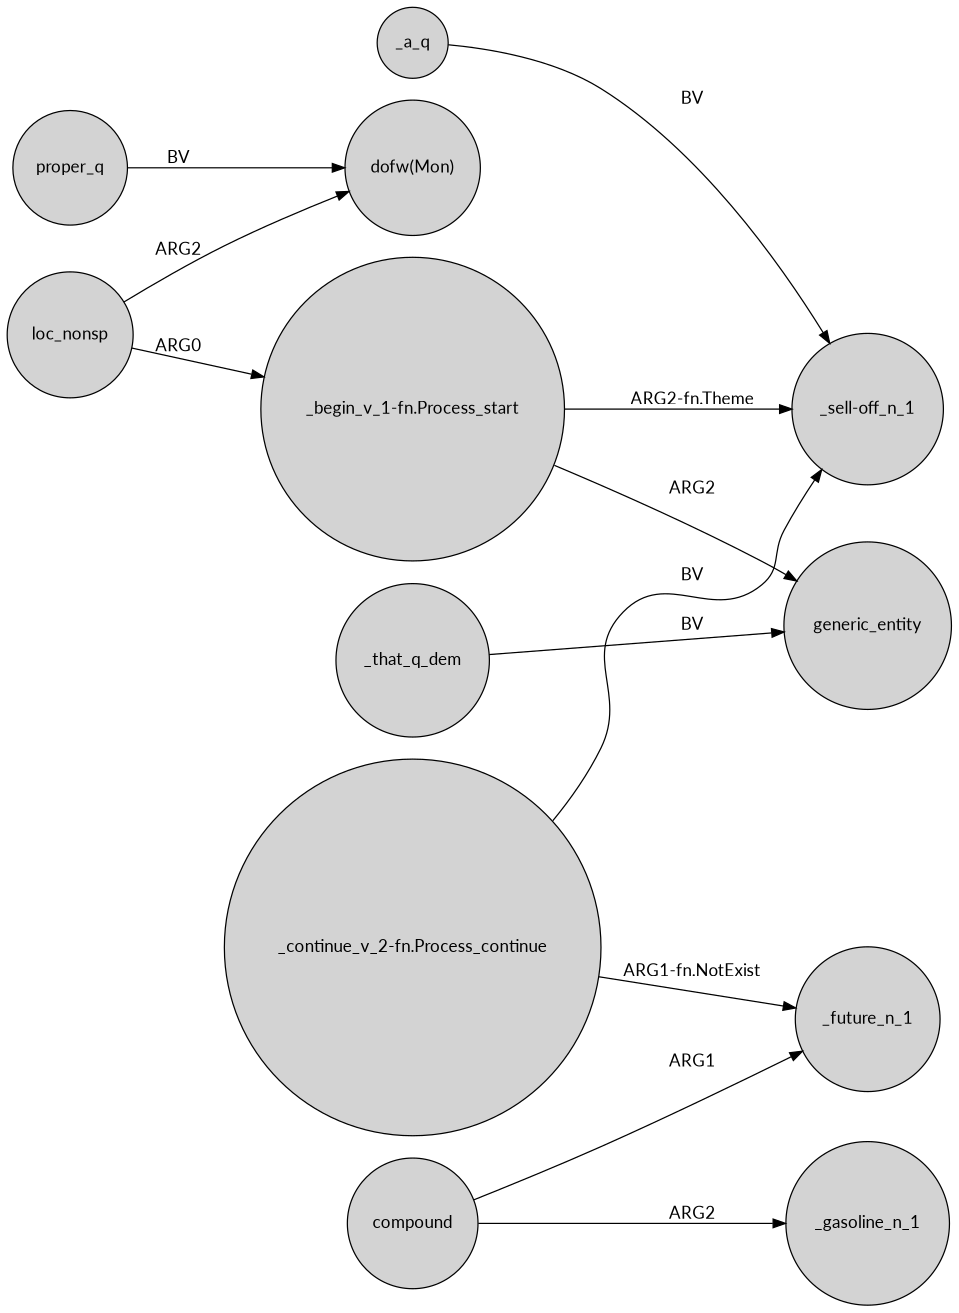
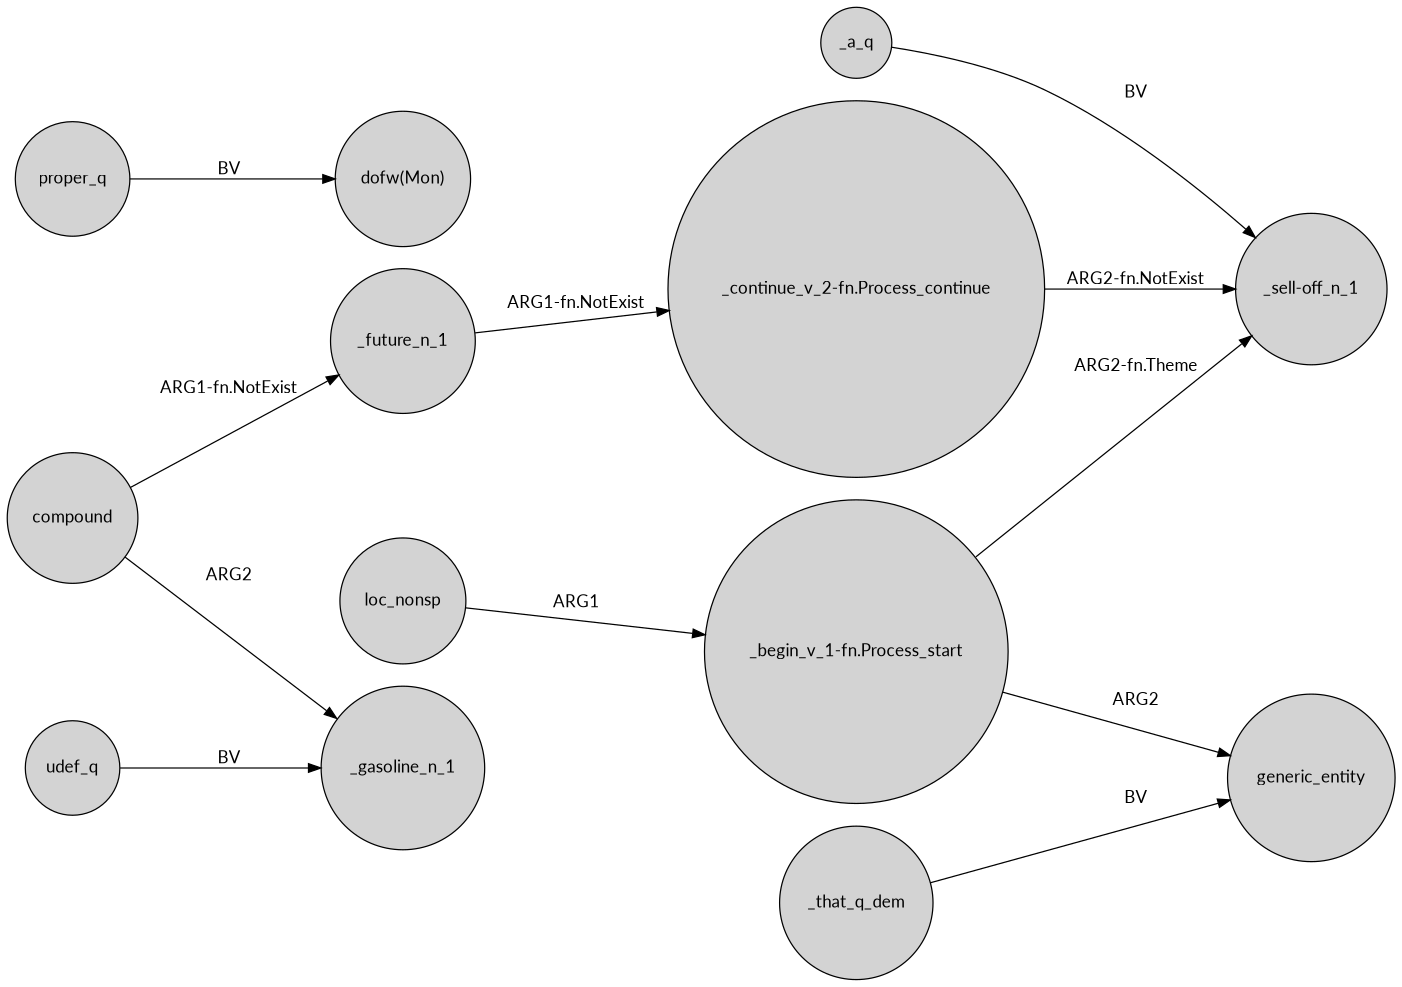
(228, 244) -> none
(179, 347) -> (577, 603)
(692, 576) -> (1136, 280)
none -> (73, 768)
(691, 991) -> (566, 322)
(692, 1062) -> (229, 389)
